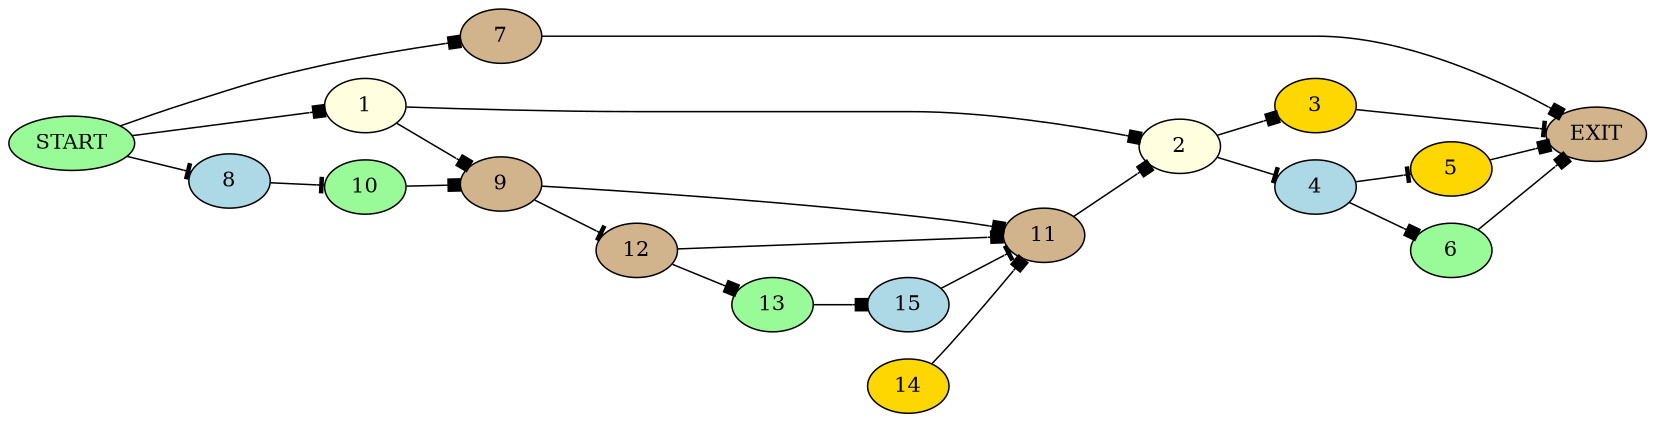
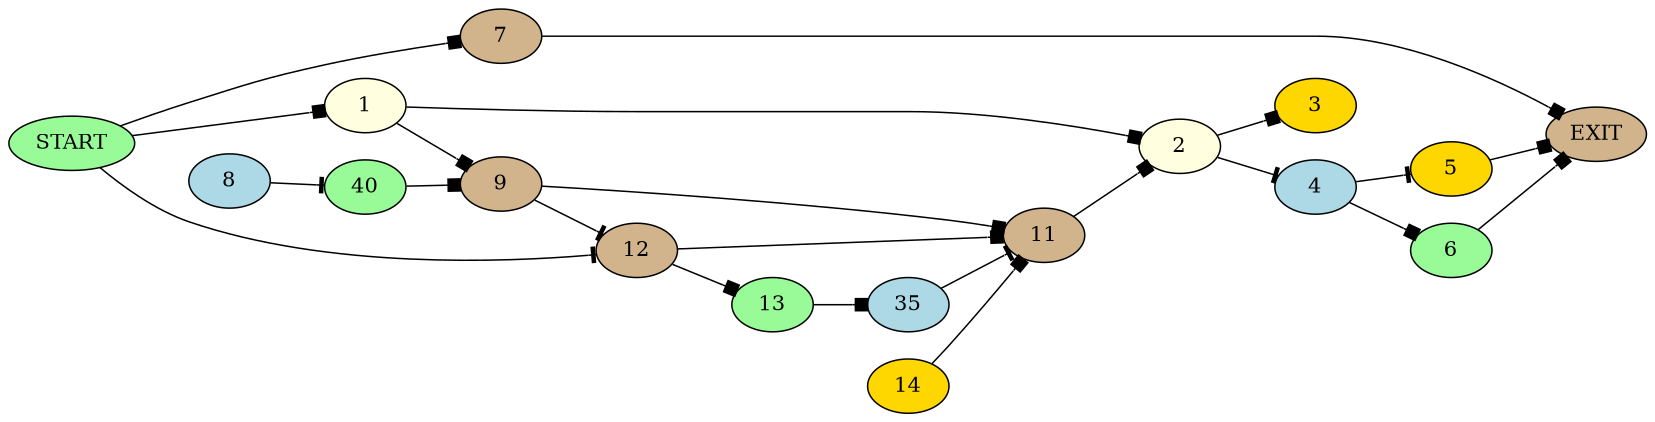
(1448, 119) -> none
(155, 163) -> (335, 253)
(365, 187) -> (365, 187)
(908, 305) -> (908, 305)
